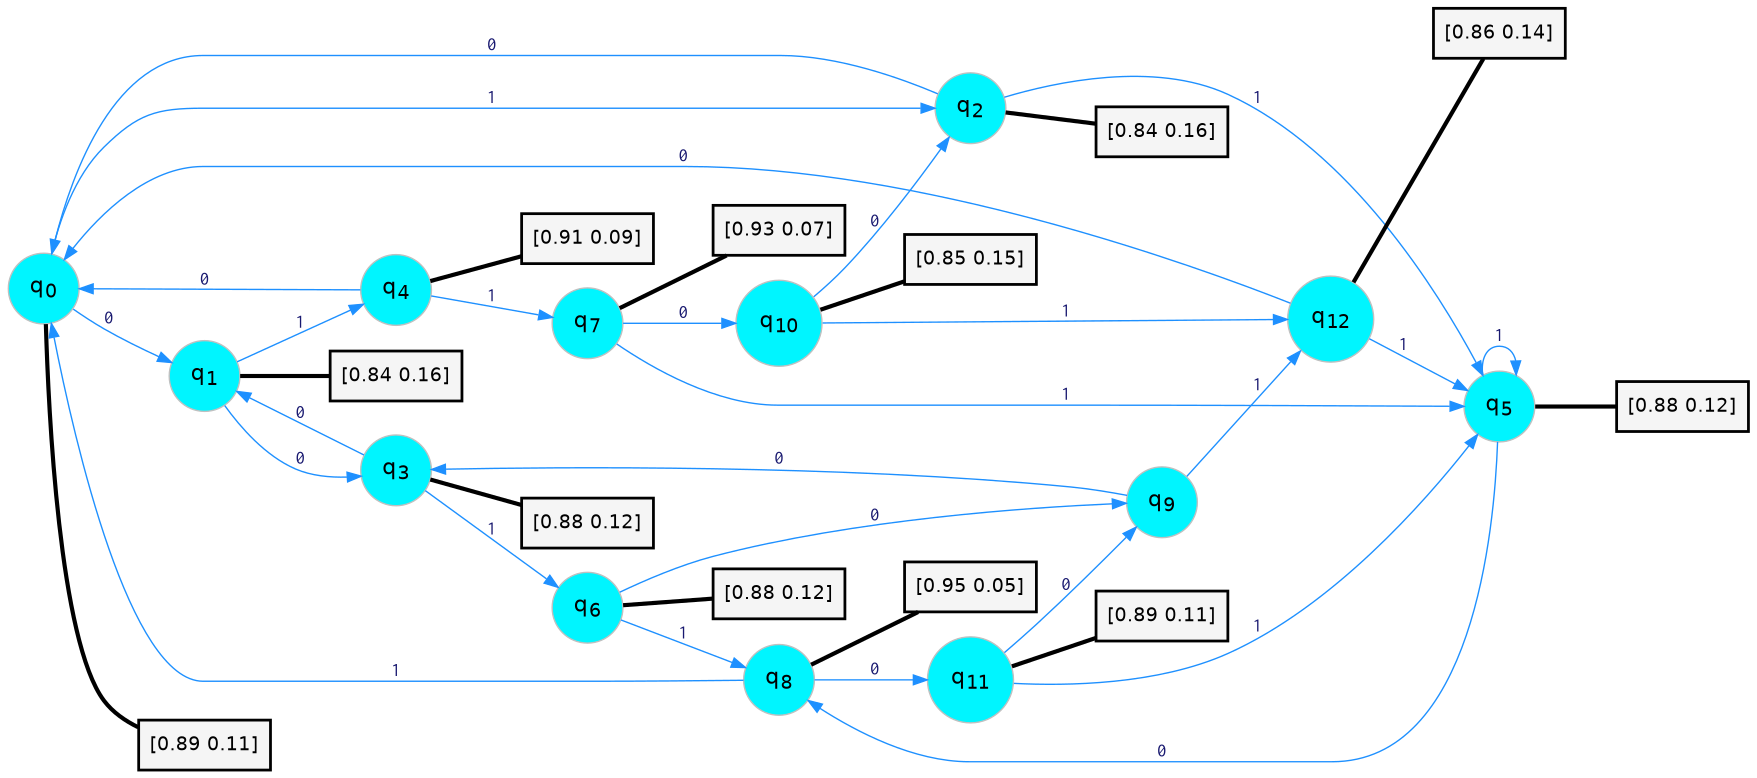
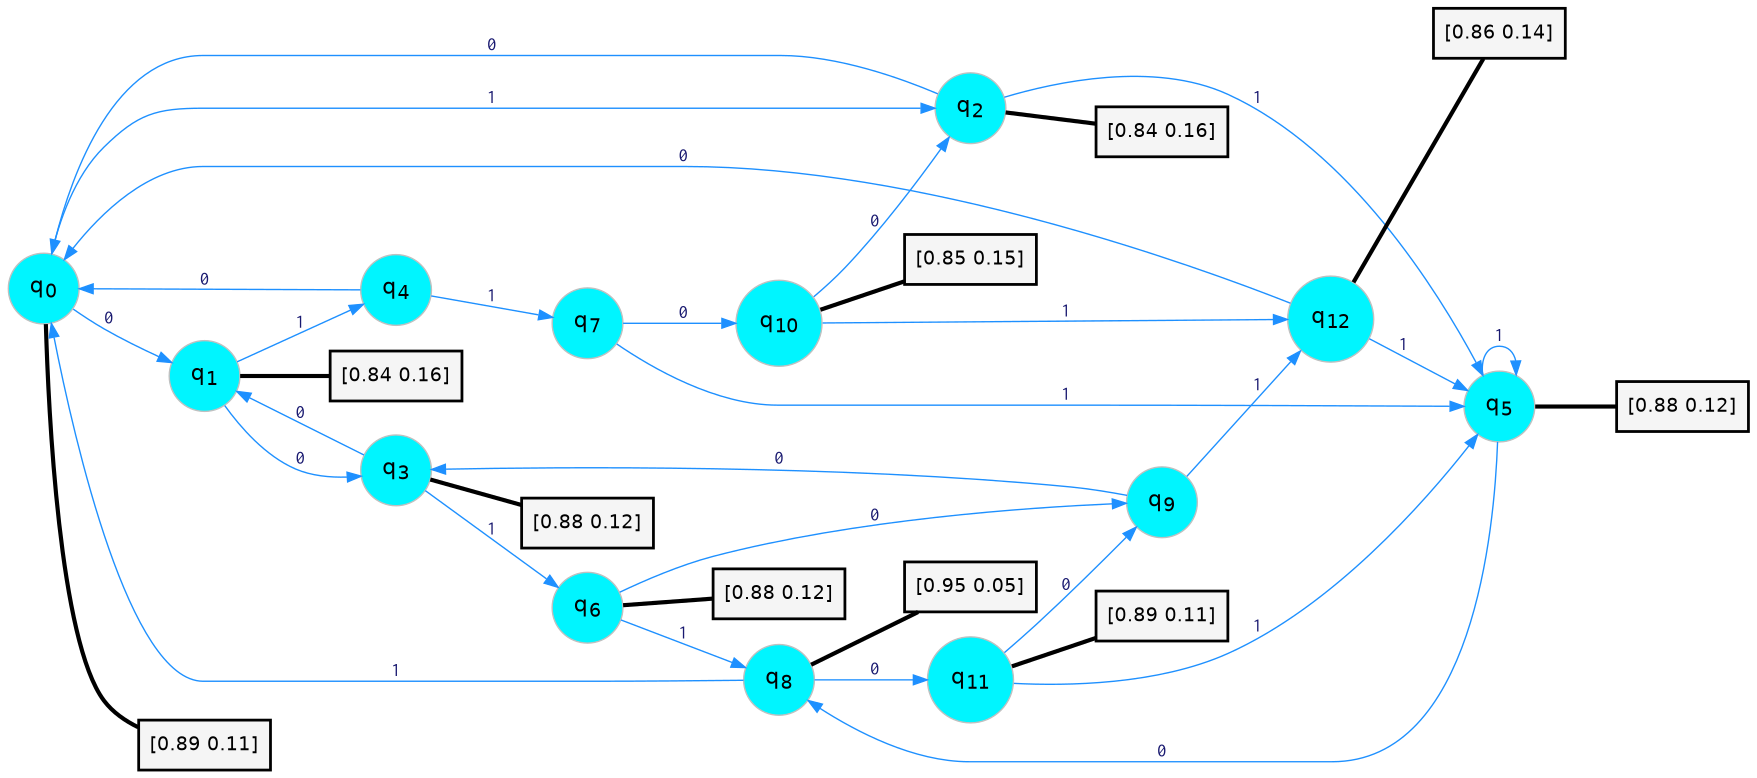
(779, 230) -> none
(588, 239) -> none
